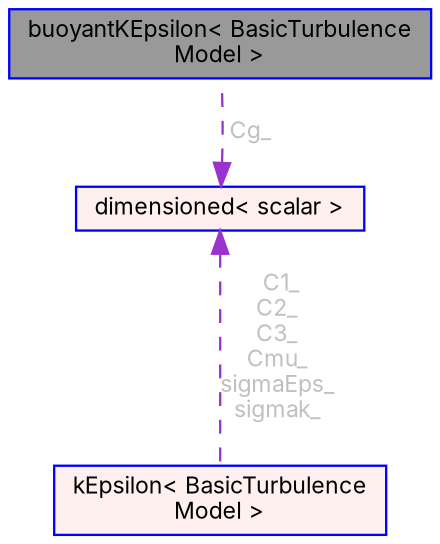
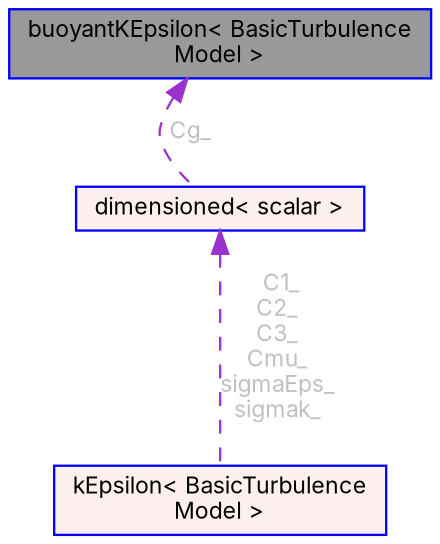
(223, 121) -> (163, 146)
